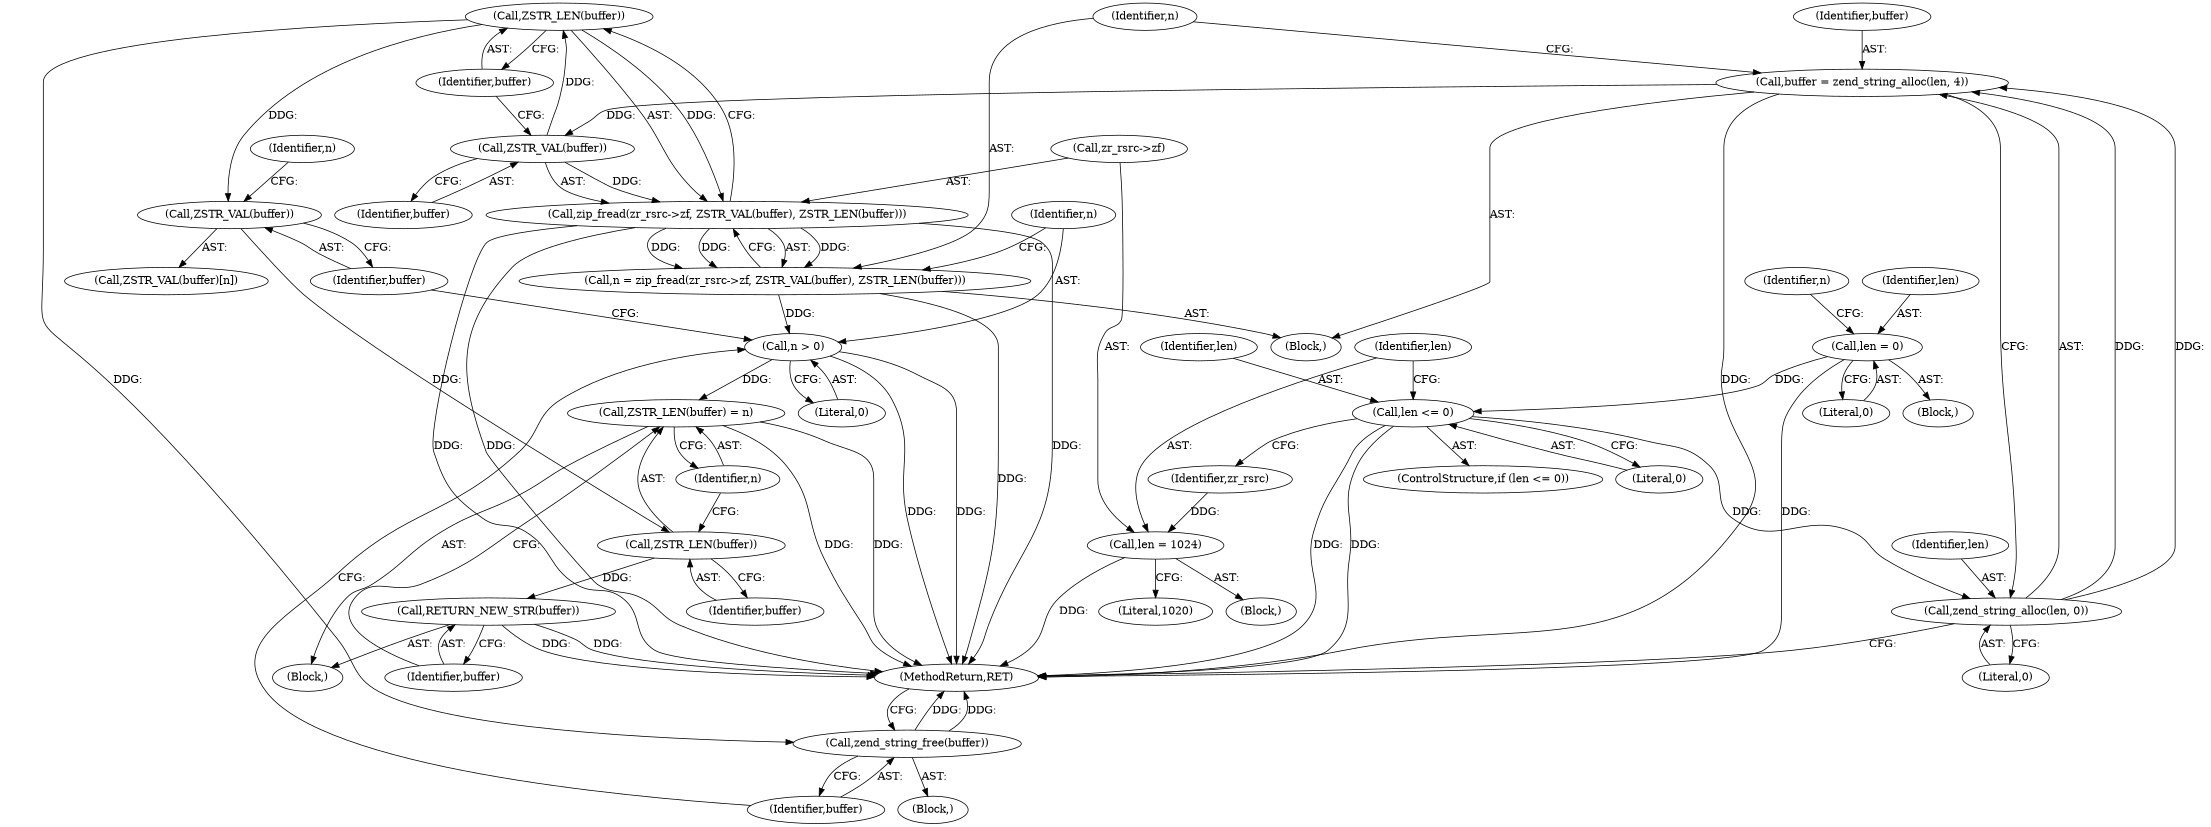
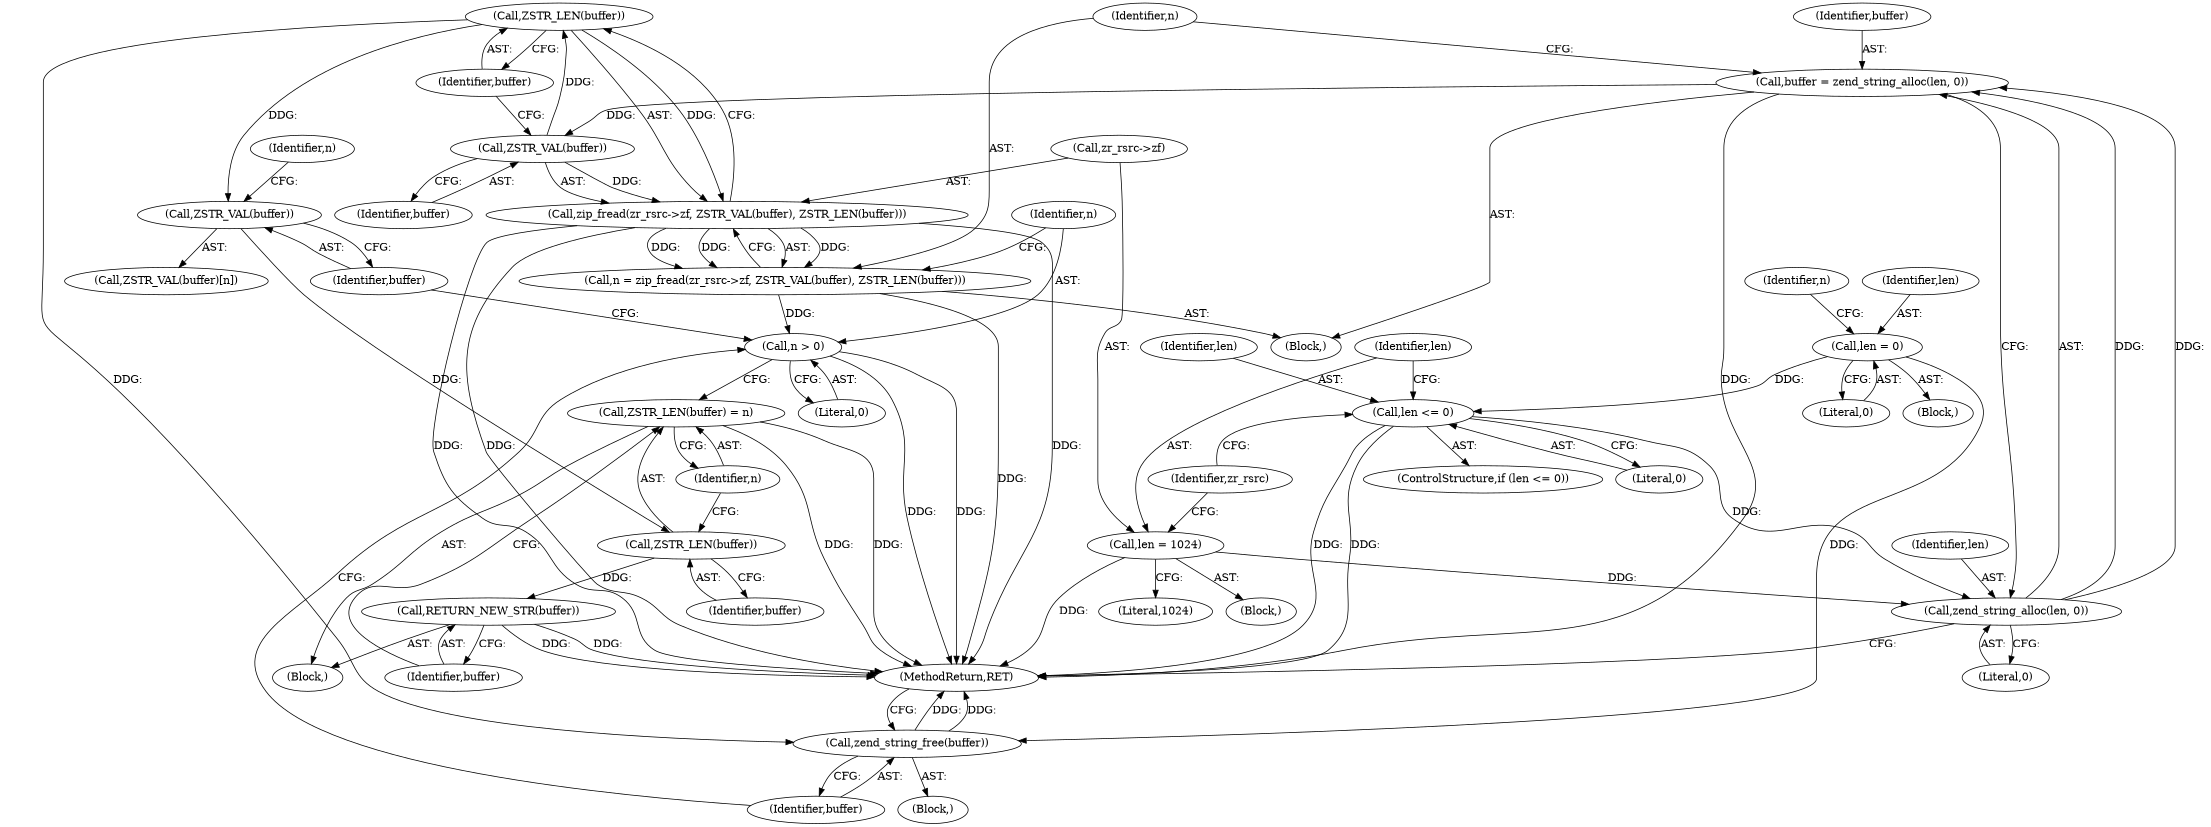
(1862, 83) -> (1862, 83)
(759, 380) -> (759, 380)
(1296, 432) -> (1269, 422)
(1207, 512) -> (1207, 512)
none -> (1558, 579)
(1156, 612) -> (1156, 612)
(1772, 643) -> (1649, 712)
